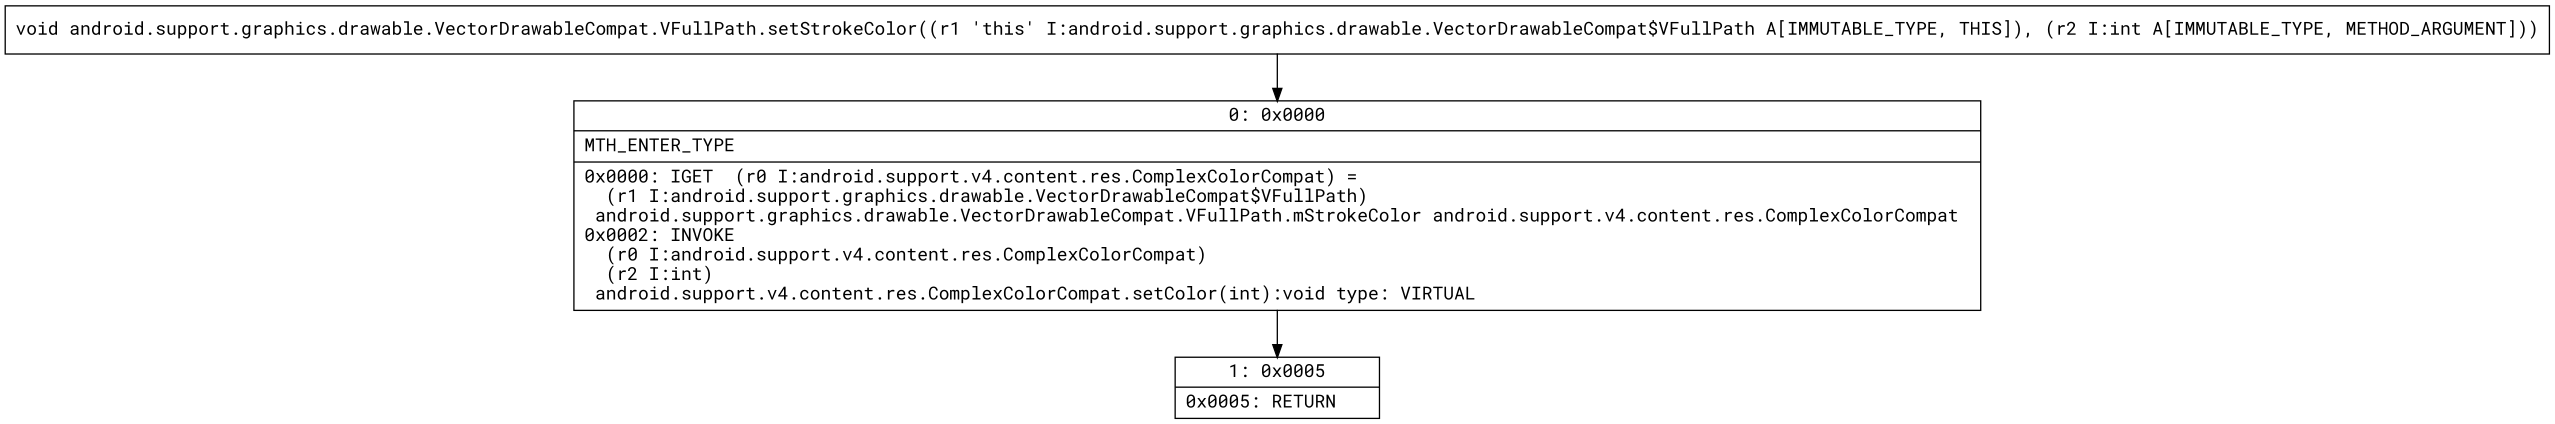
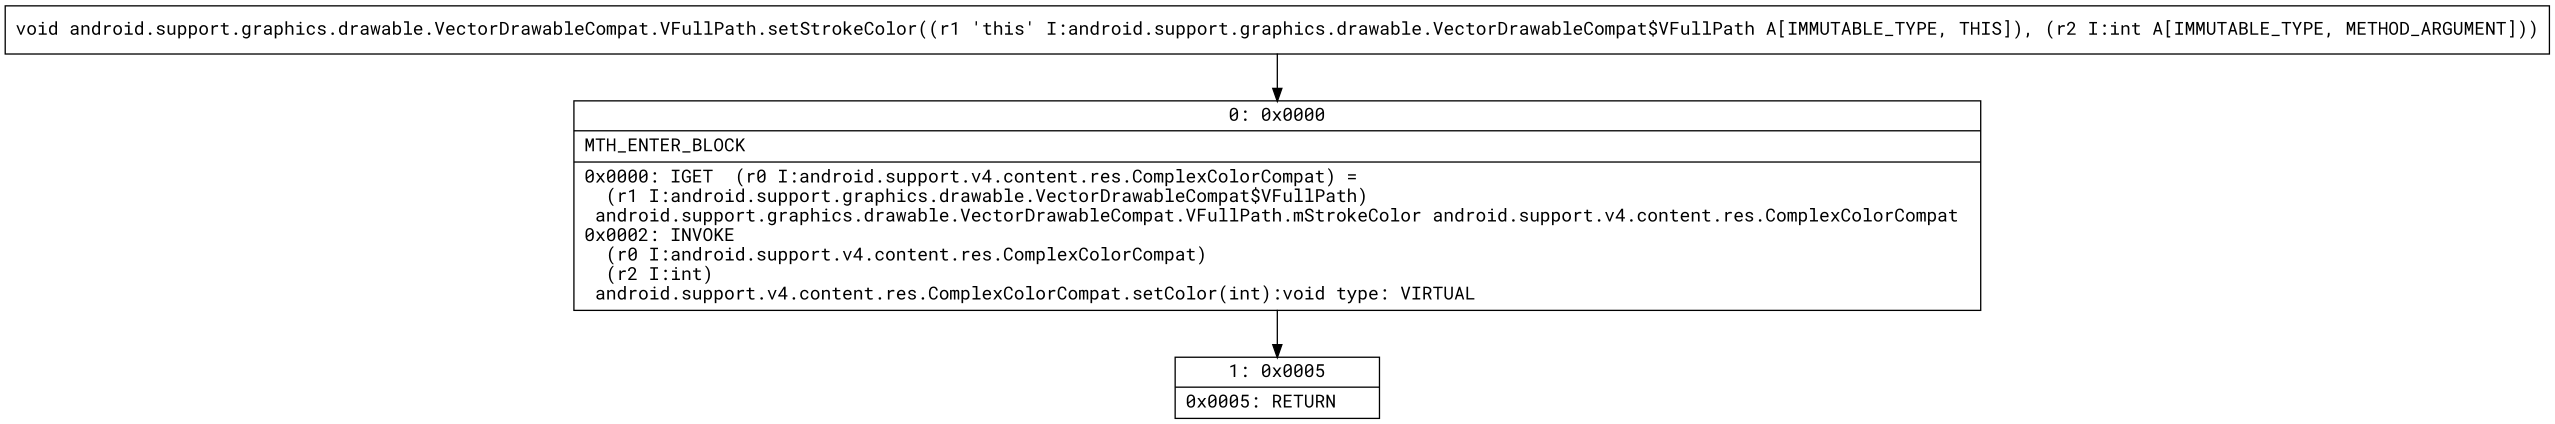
(660, 146) -> (665, 146)
